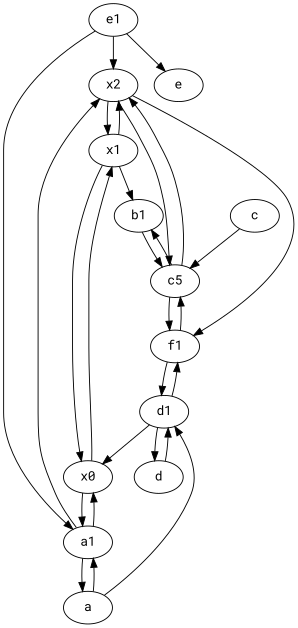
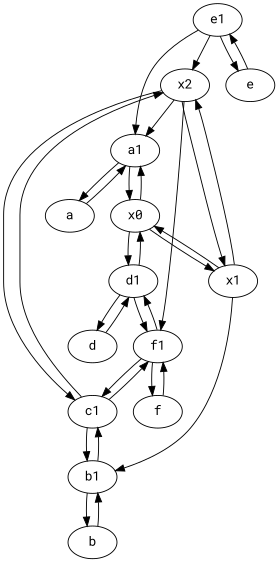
none -> (242, 55)
(255, 216) -> none
(175, 281) -> (93, 412)
(38, 313) -> (163, 114)
none -> (158, 412)
(174, 526) -> (128, 244)
none -> (93, 542)
